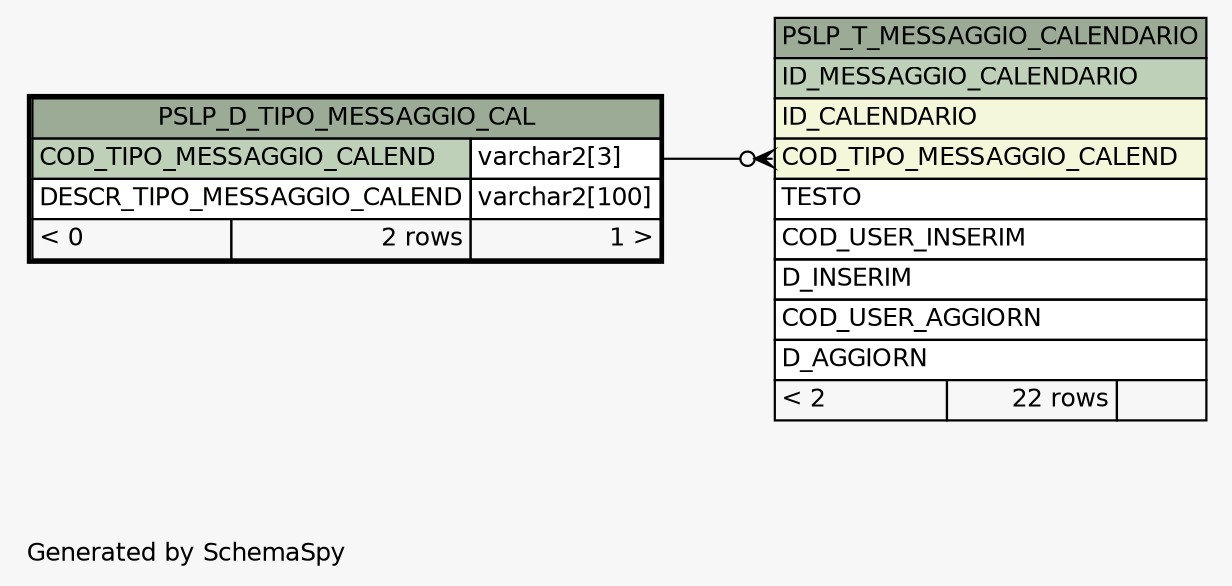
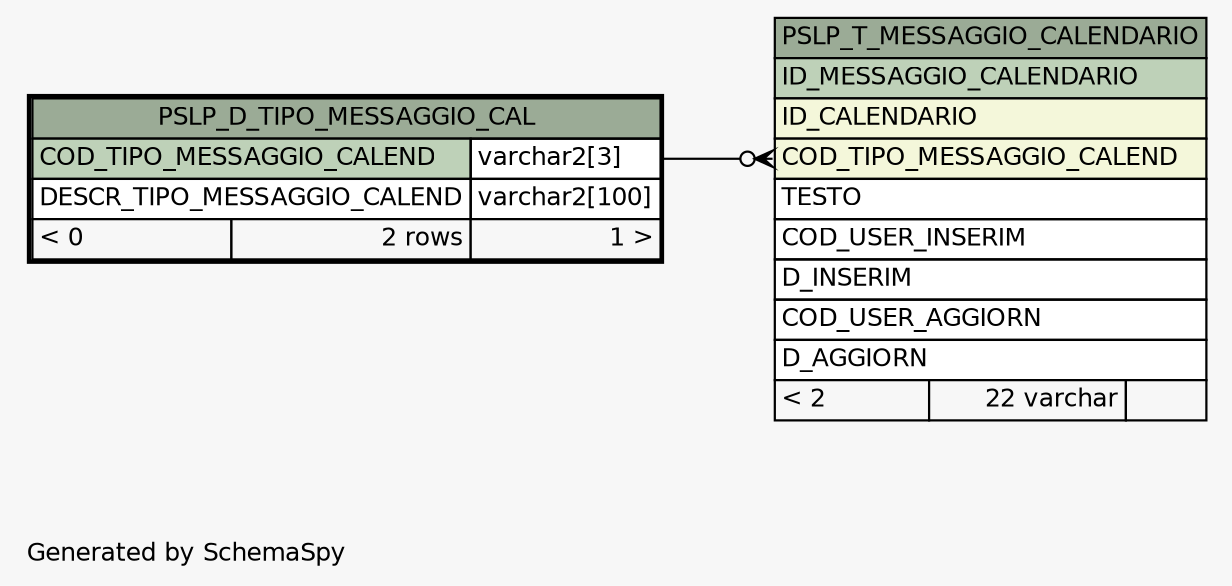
(1061, 399) -> (1052, 399)
